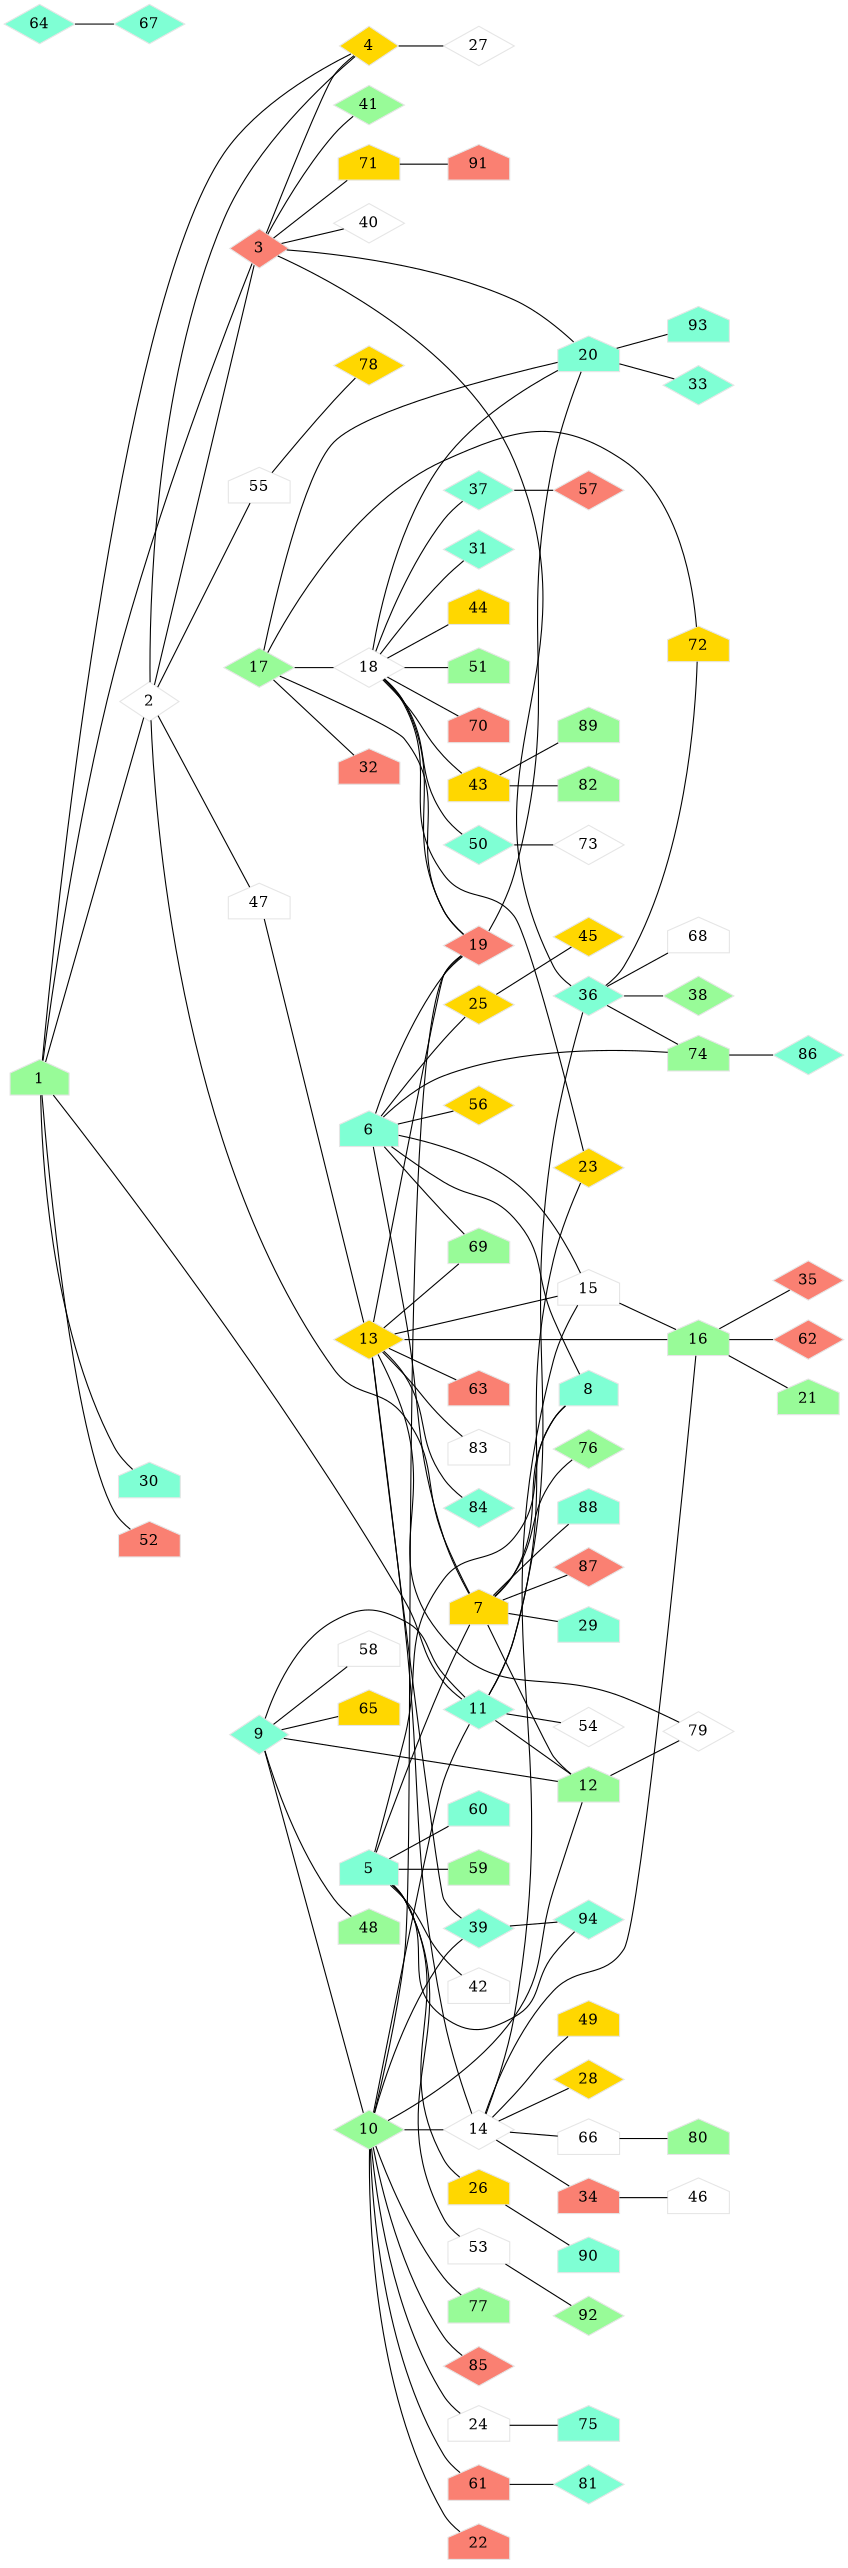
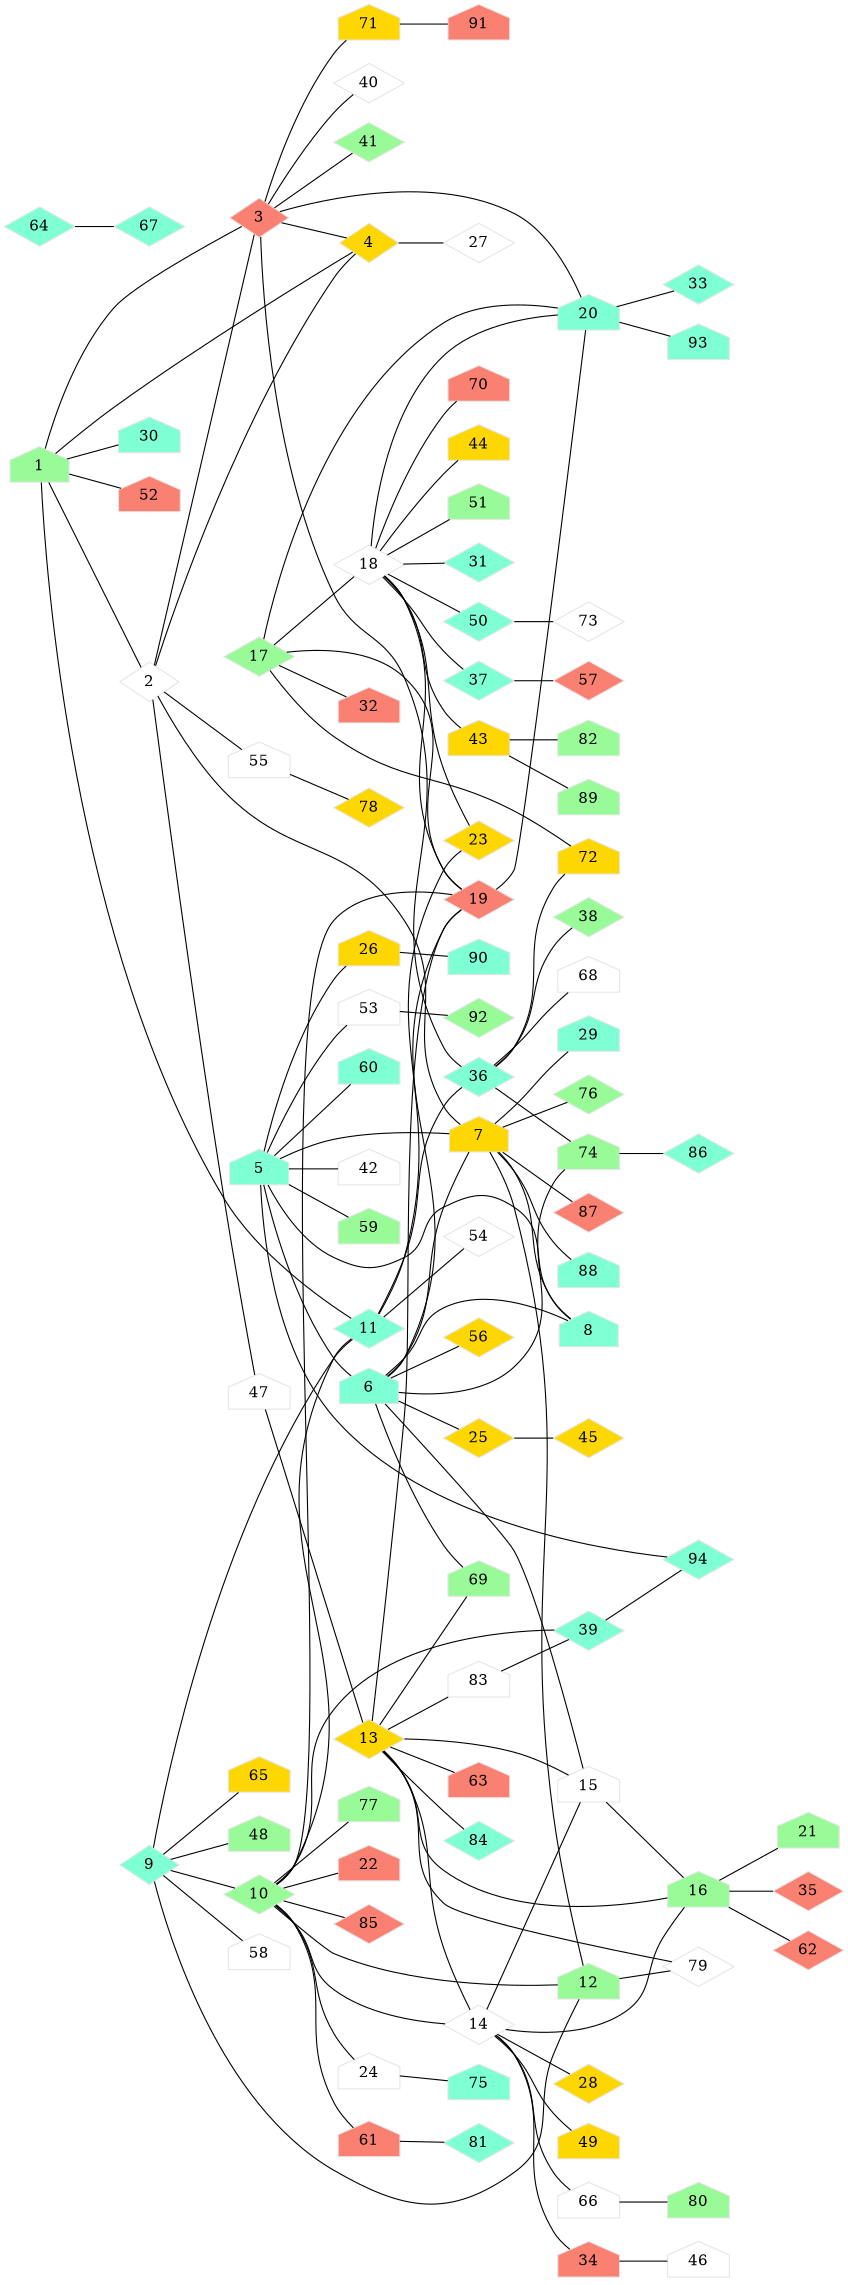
none -> (296, 1286)
(537, 1750) -> none
(424, 1769) -> (535, 1655)
